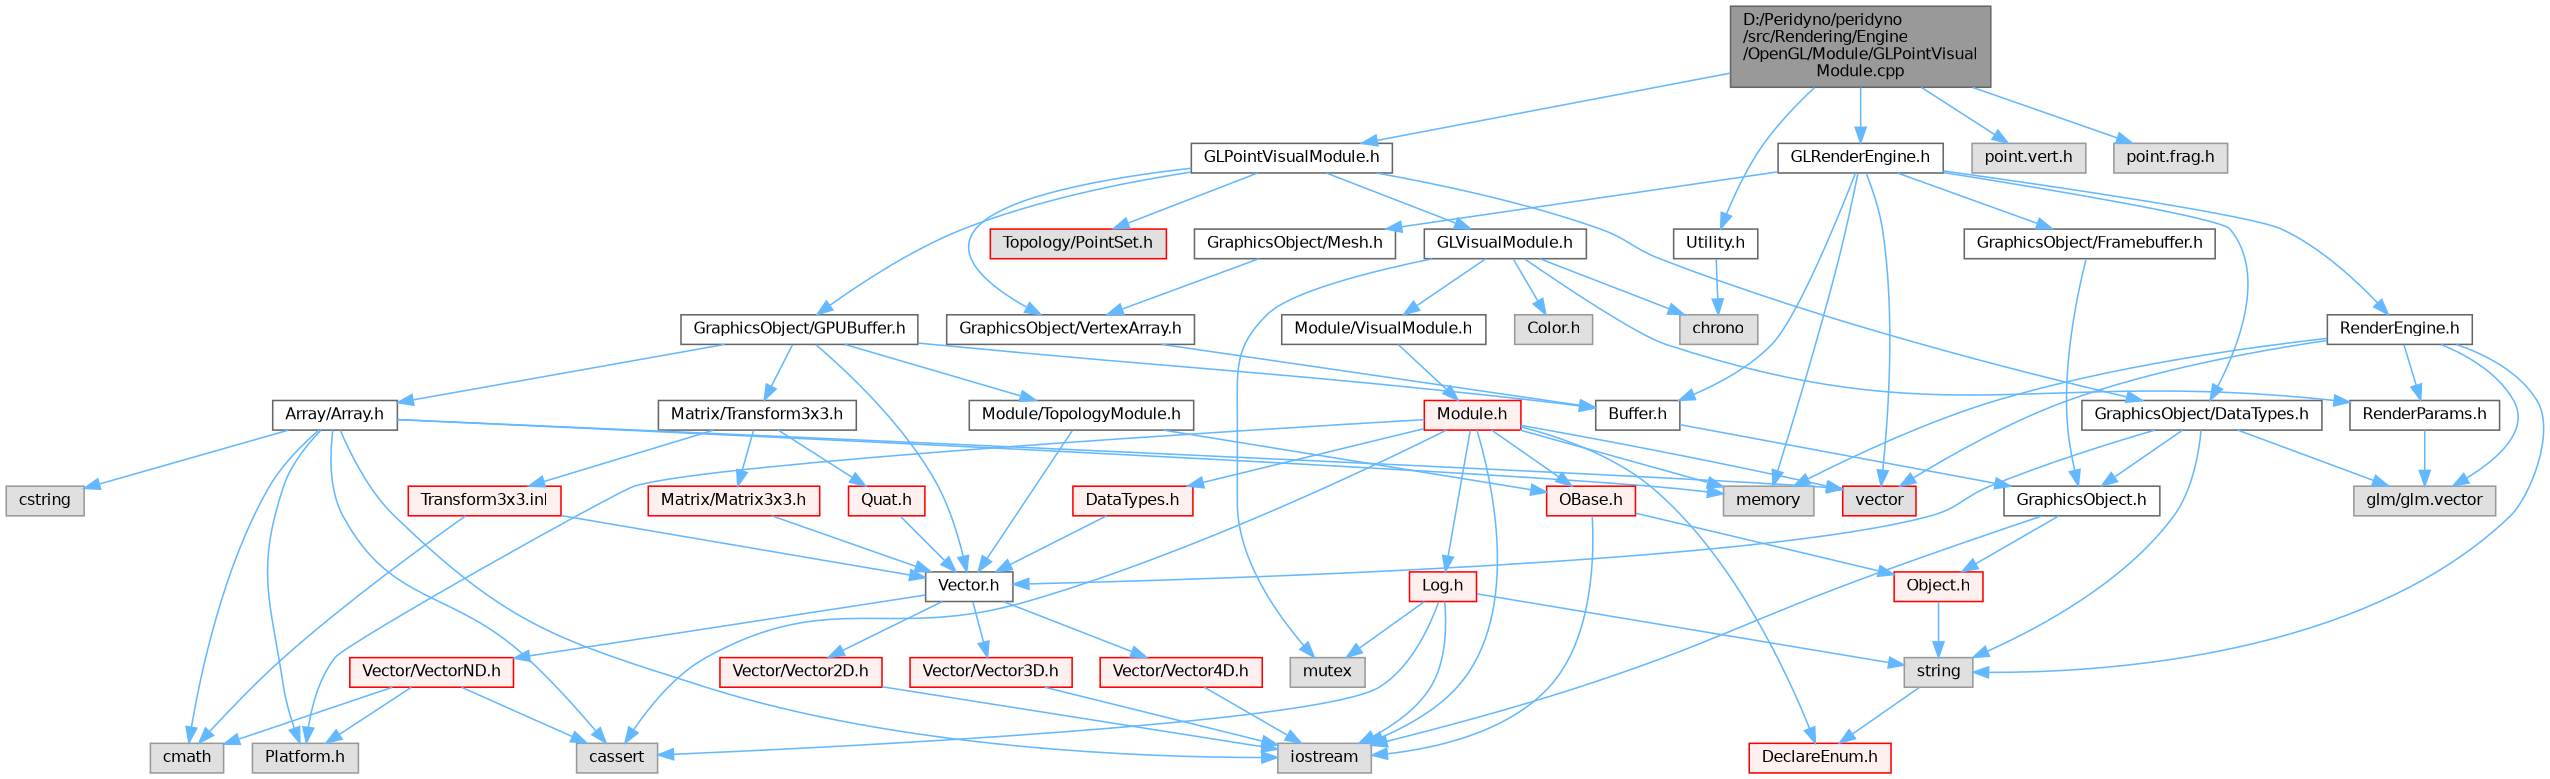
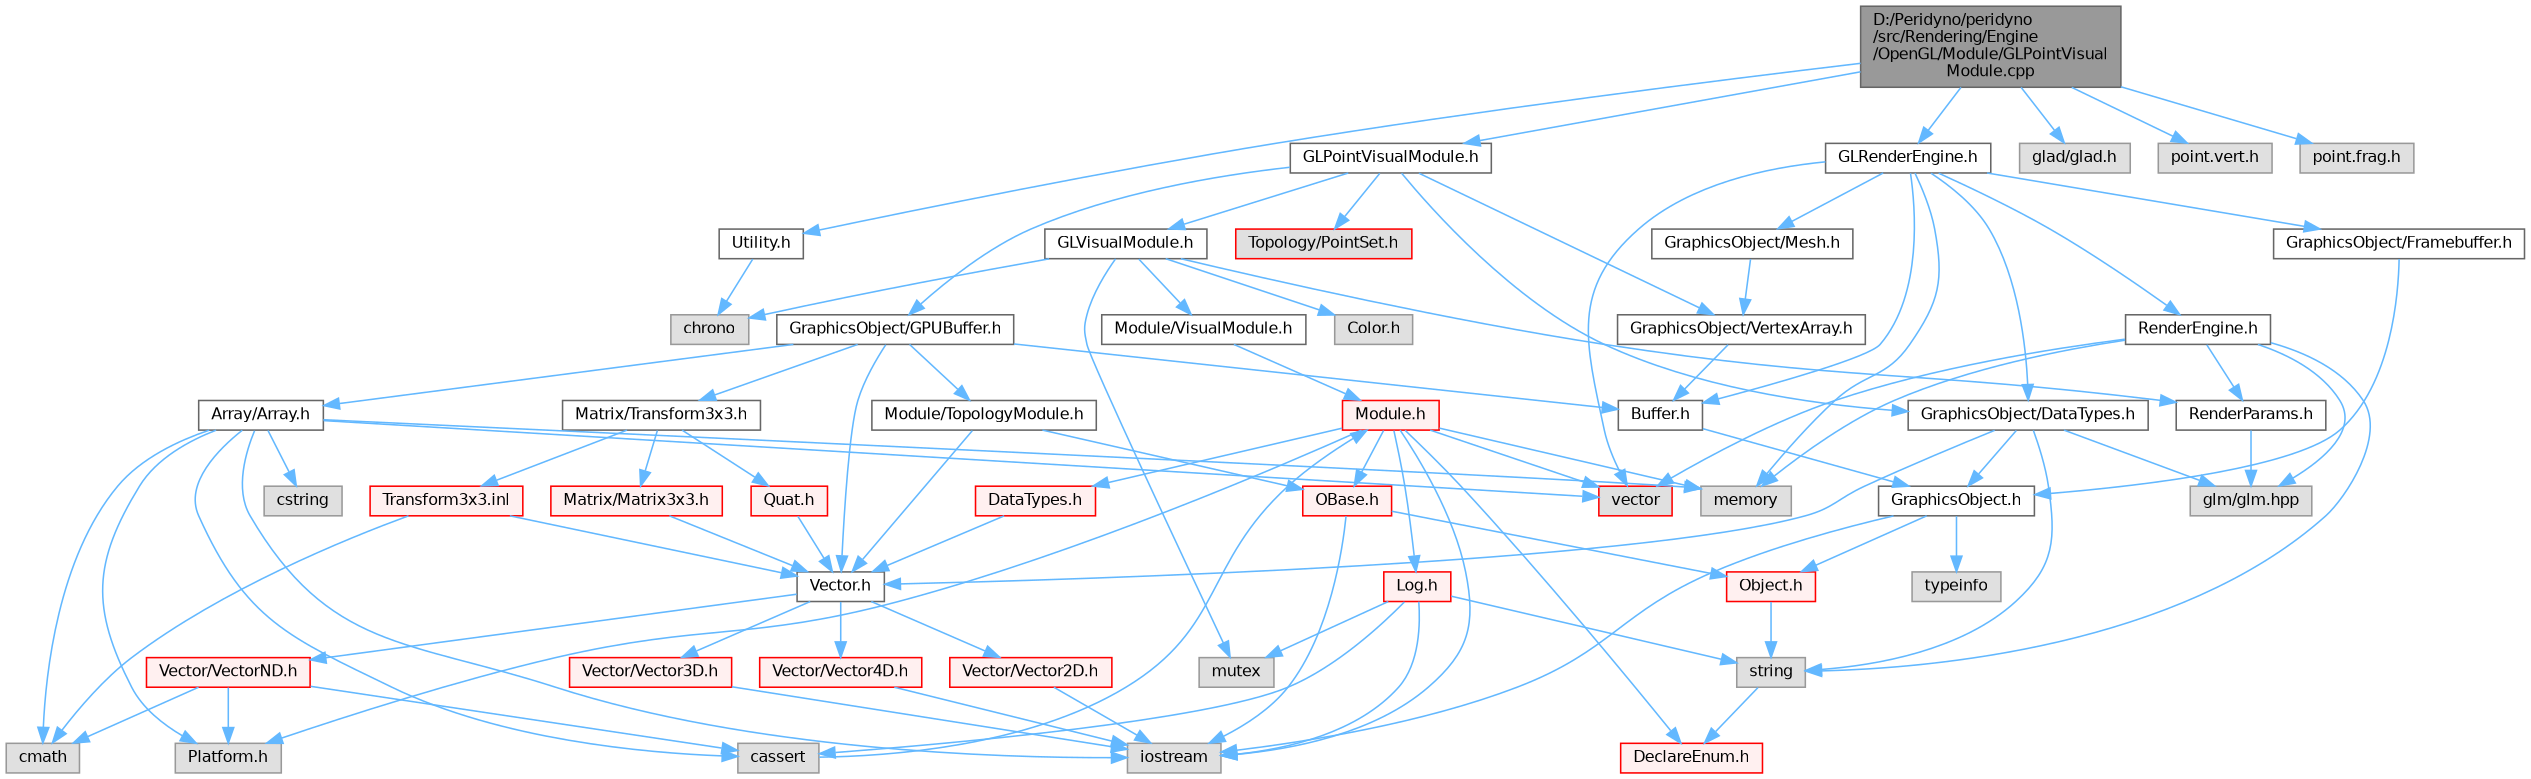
none -> (2075, 158)
(2425, 501) -> (2251, 501)
none -> (1956, 587)
(1037, 598) -> (1136, 680)
